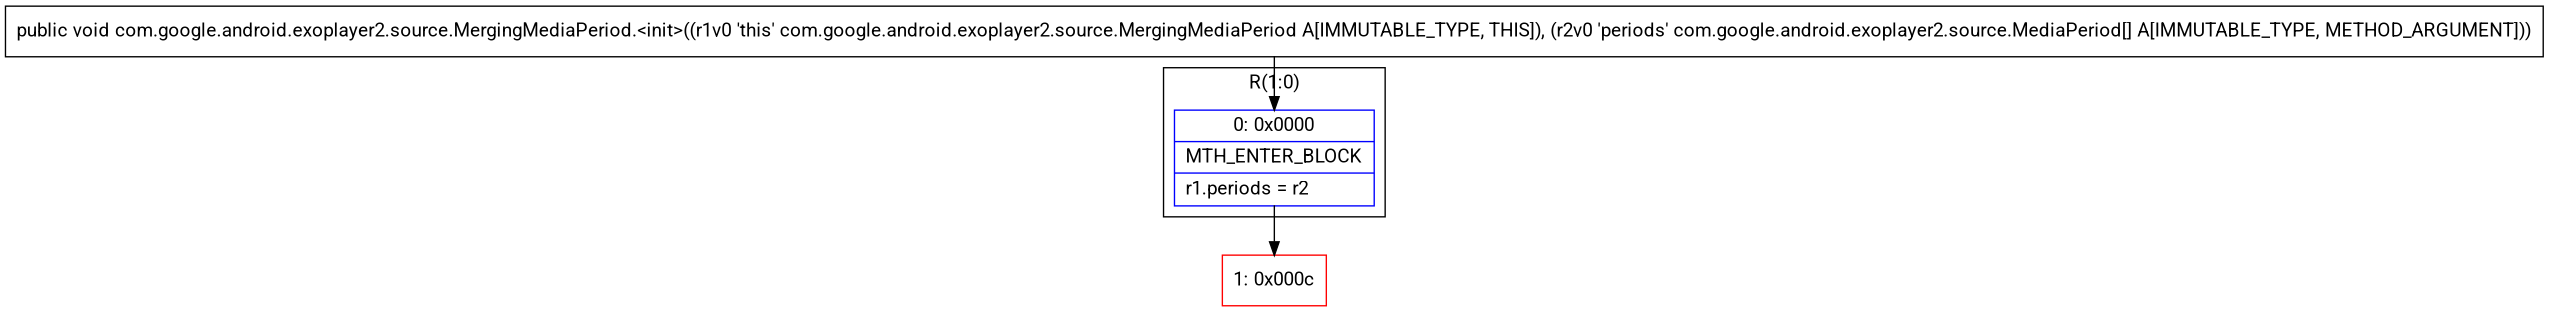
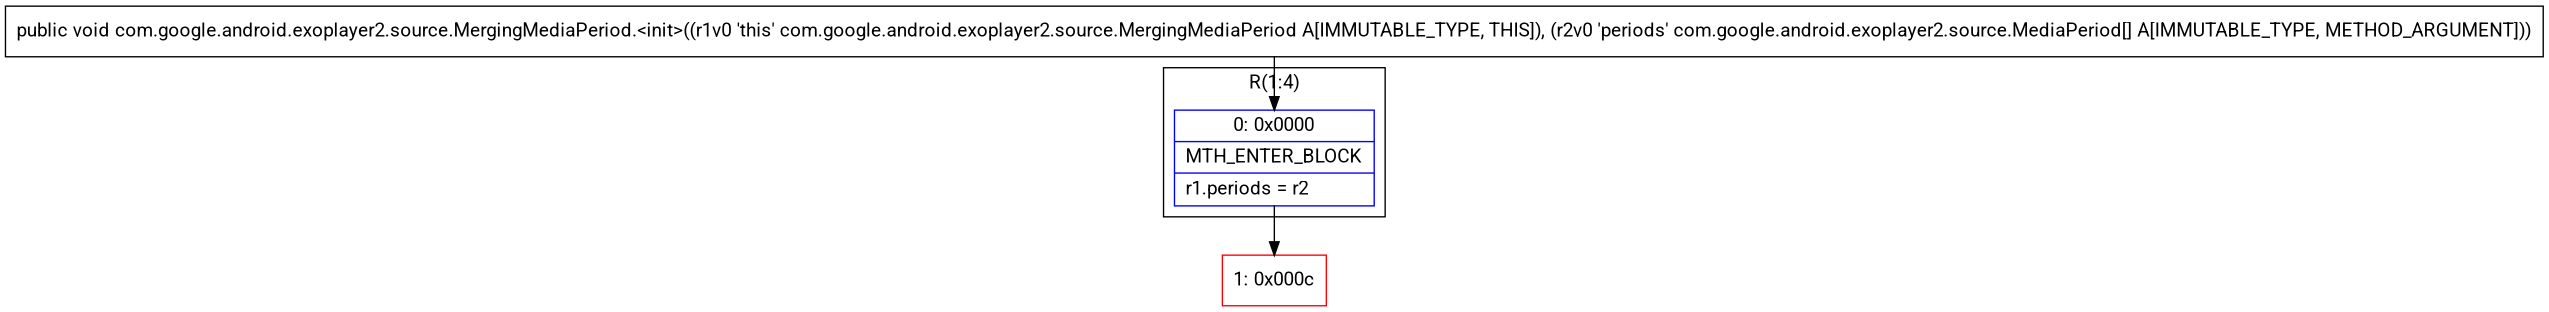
(1274, 83) -> (1274, 83)
